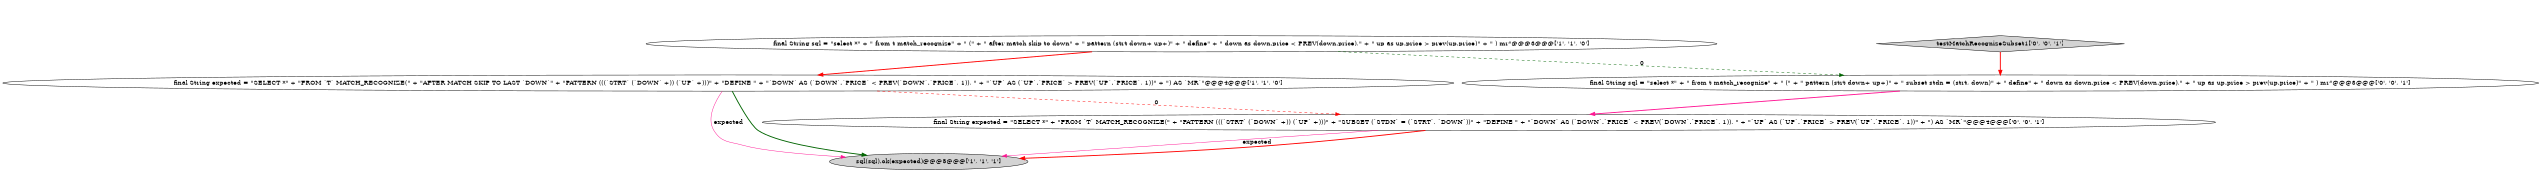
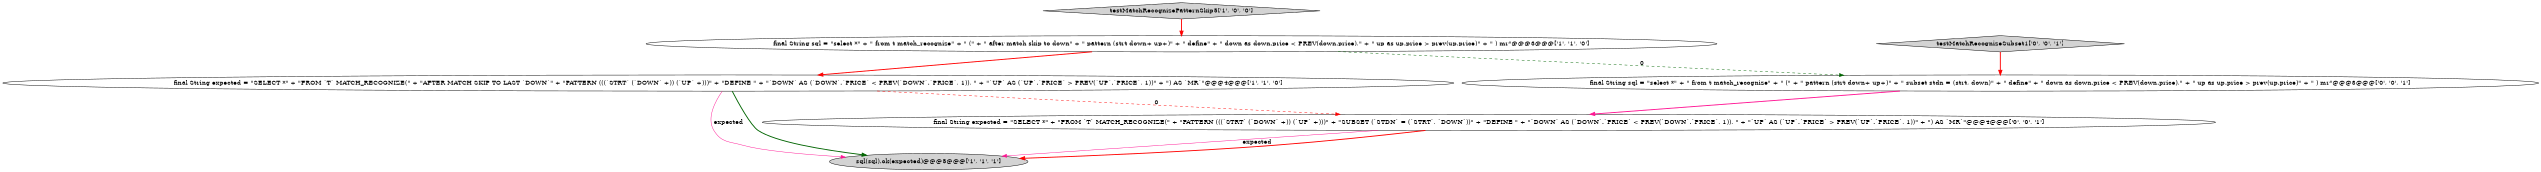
none -> (1182, 11)
